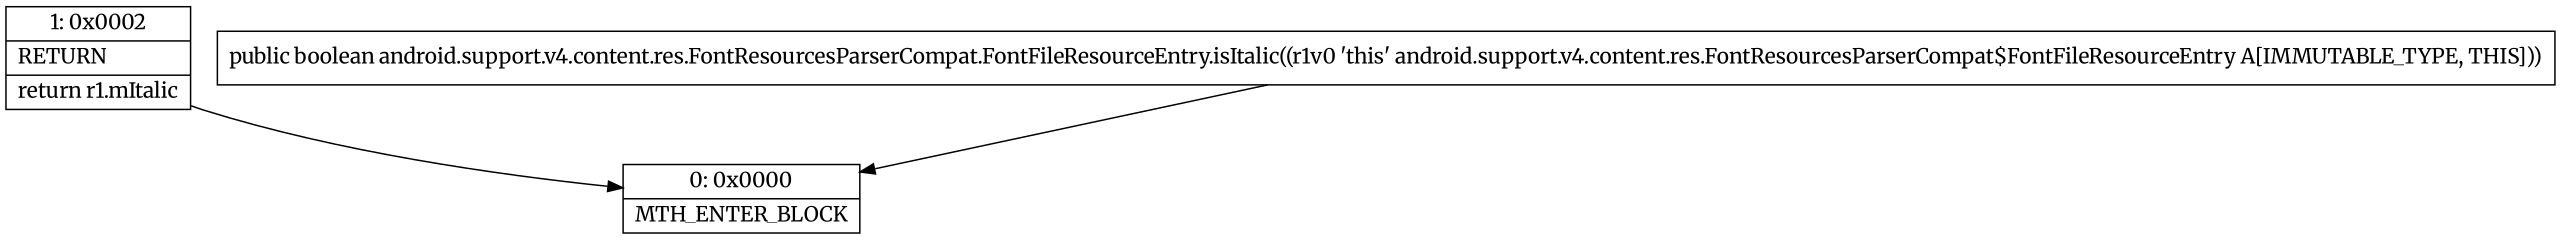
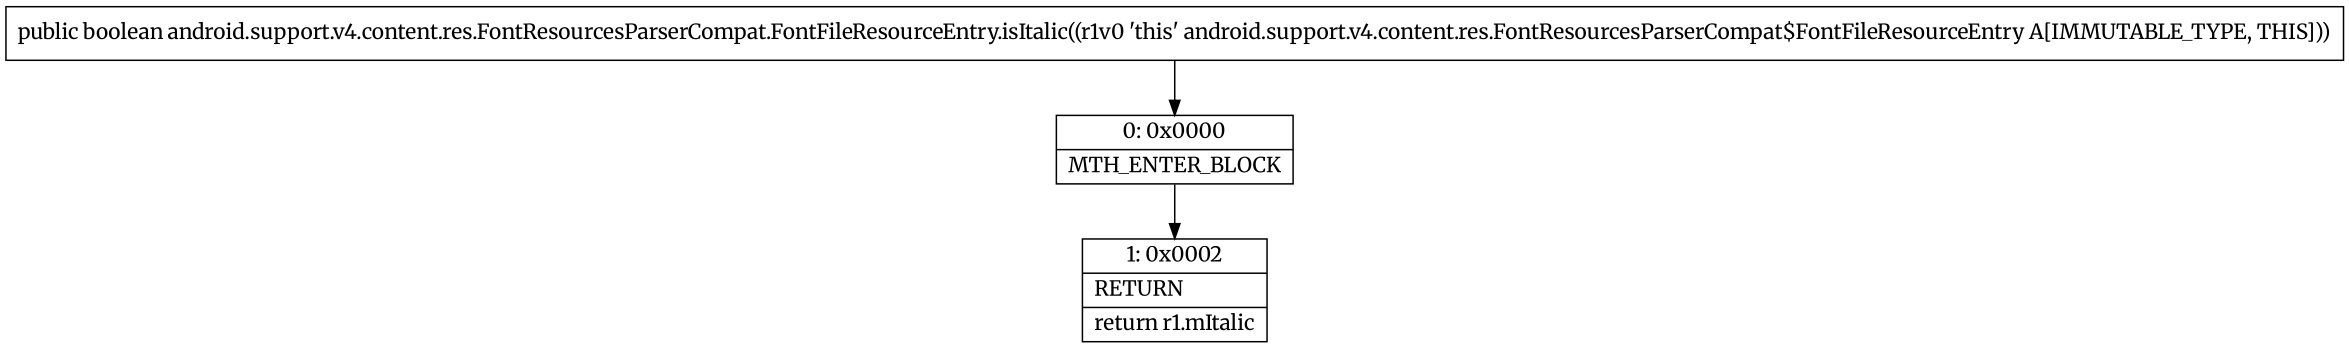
(397, 156) -> (1175, 204)
